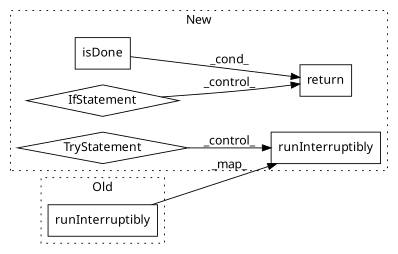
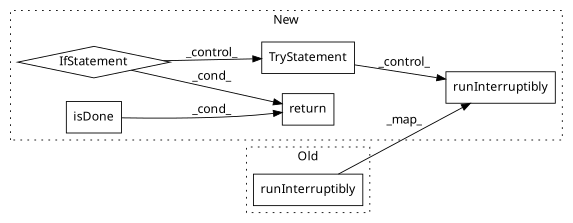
none -> (208, 60)
(230, 83) -> (212, 77)
(103, 148) -> (308, 58)
